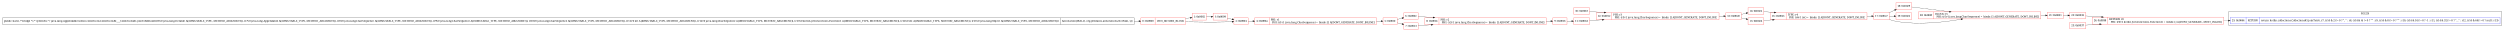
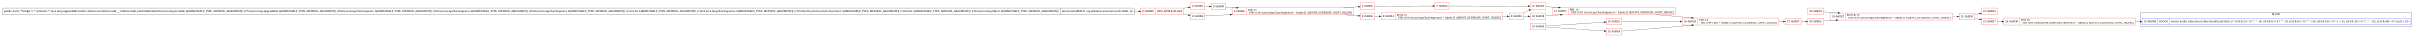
(1892, 12) -> none
(1793, 15) -> (1704, 20)
none -> (1526, 16)
(1721, 16) -> (1674, 16)
(2094, 16) -> none
(1230, 19) -> (1231, 7)
(1400, 19) -> (1352, 15)
none -> (1977, 19)
(2117, 19) -> (2026, 20)
(1445, 20) -> (1402, 15)
(1170, 21) -> (1169, 11)
(2253, 21) -> (2164, 21)
(1925, 23) -> (1830, 21)
(1425, 25) -> (1489, 6)
